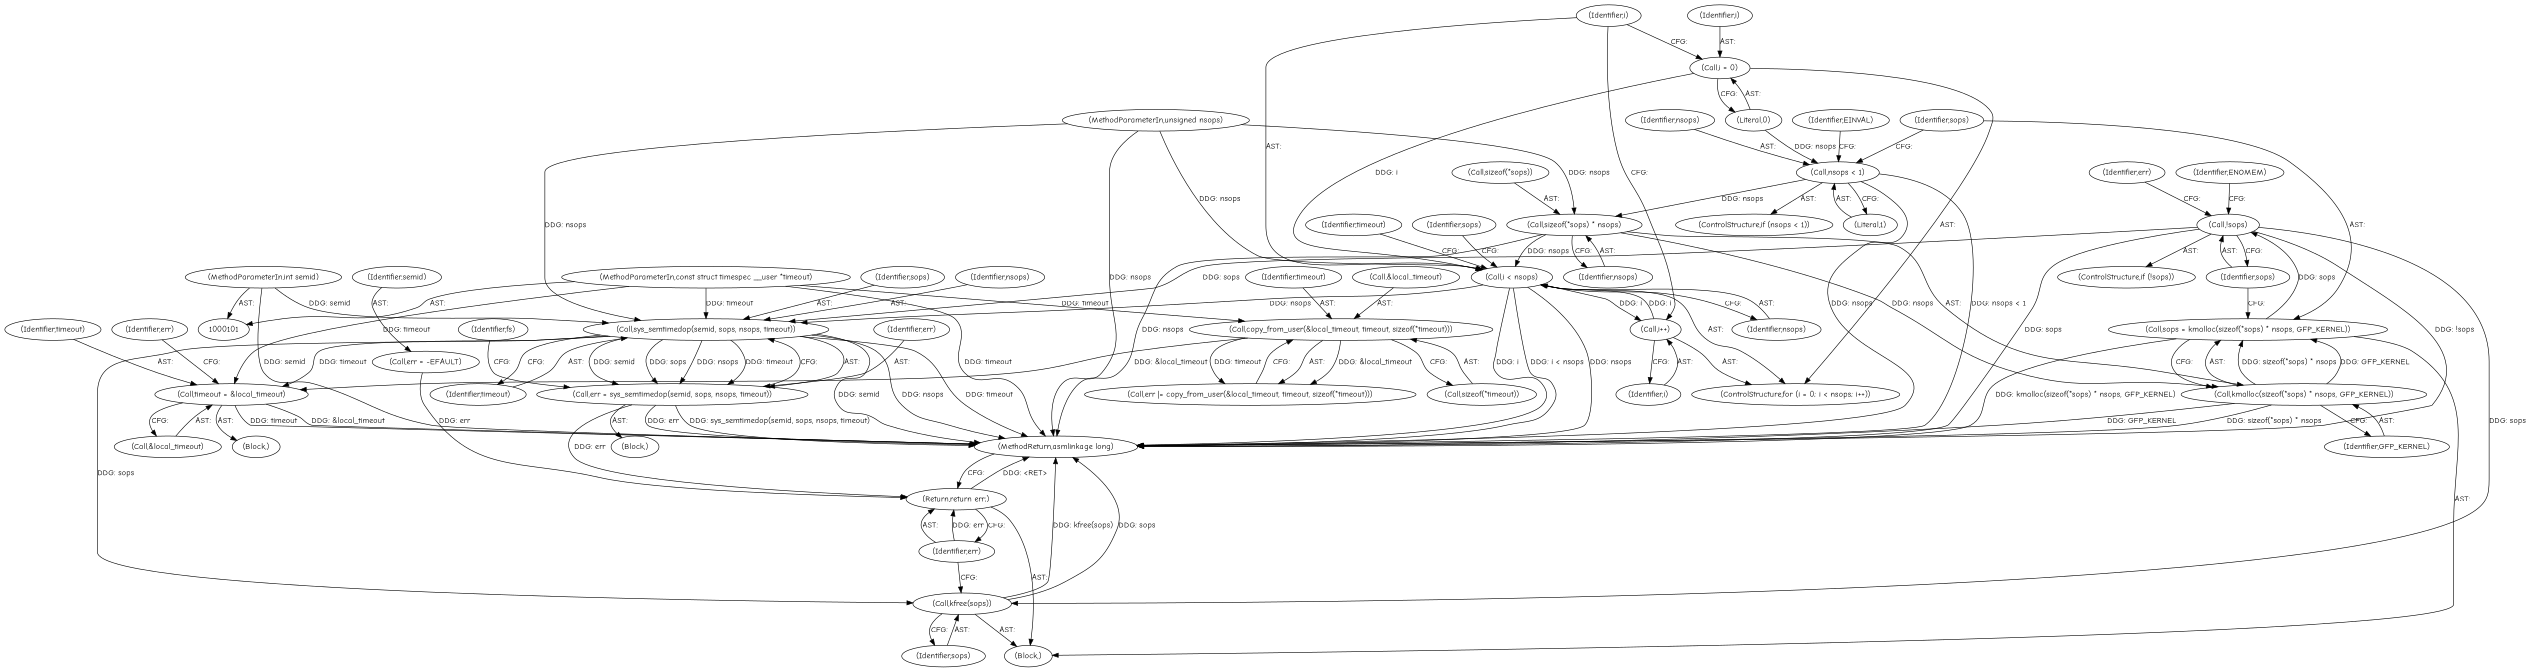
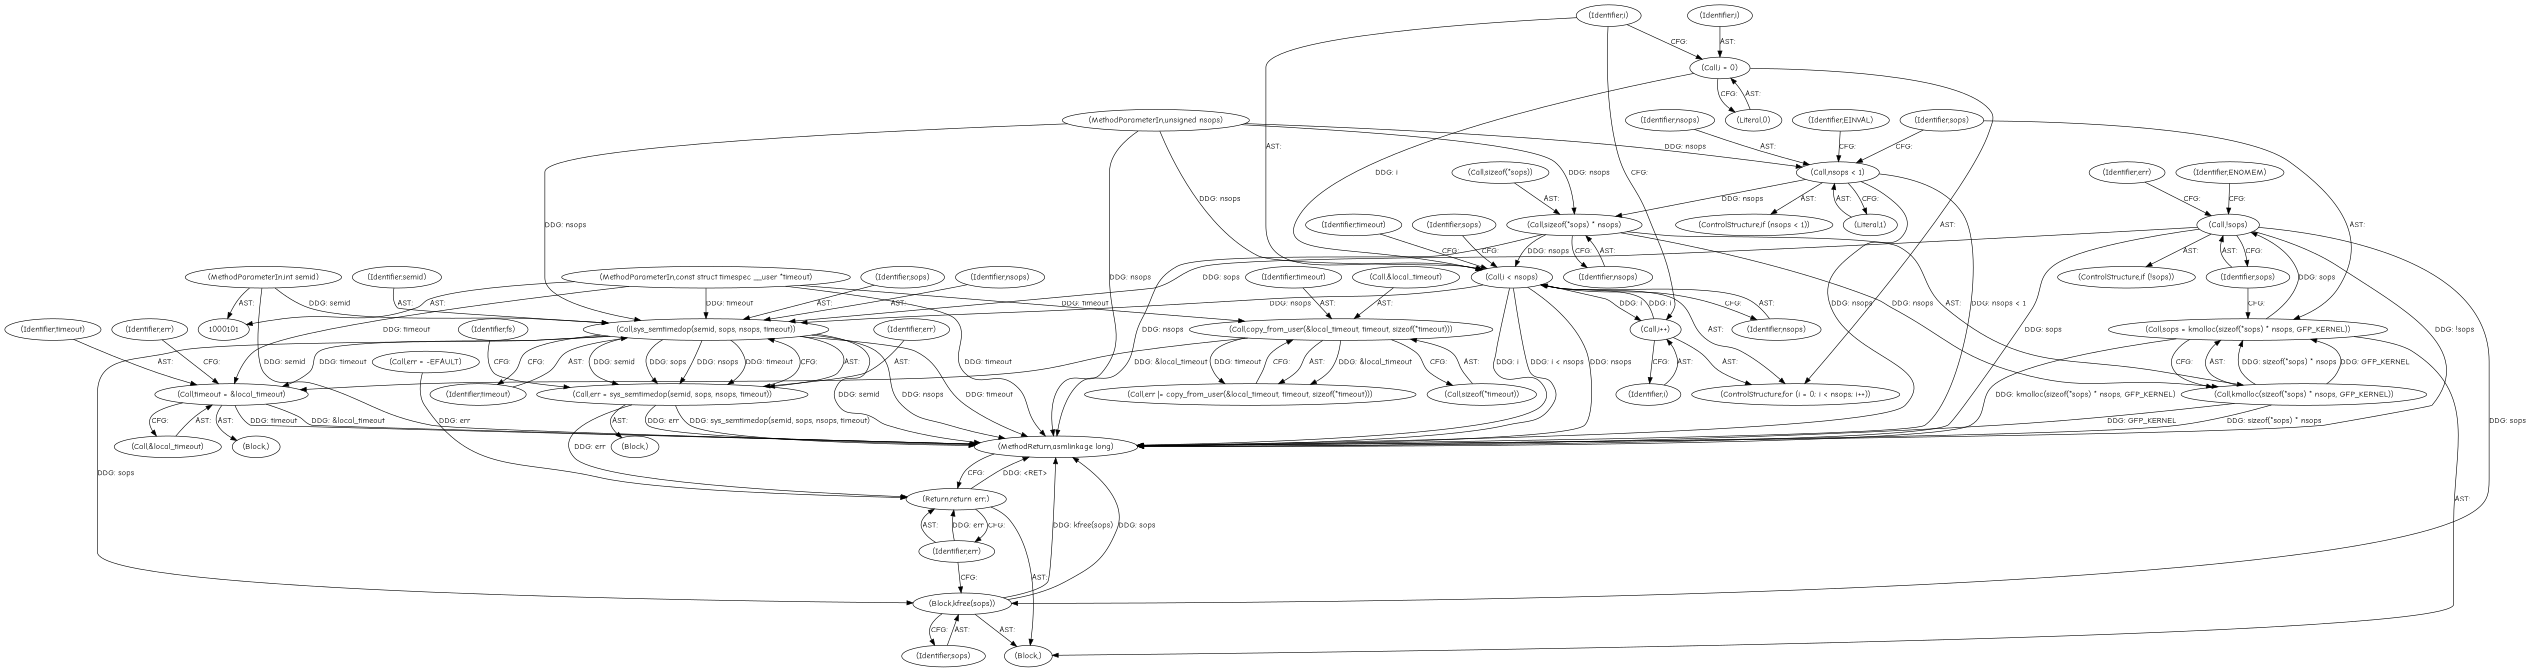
(1788, 147) -> (1521, 138)
(383, 325) -> (472, 314)
(2387, 447) -> none
(962, 604) -> (962, 604)
